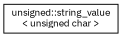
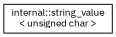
(61, 19) -> (58, 19)
